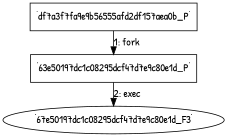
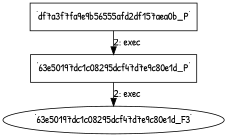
(127, 43) -> (127, 43)
(114, 120) -> (114, 120)
